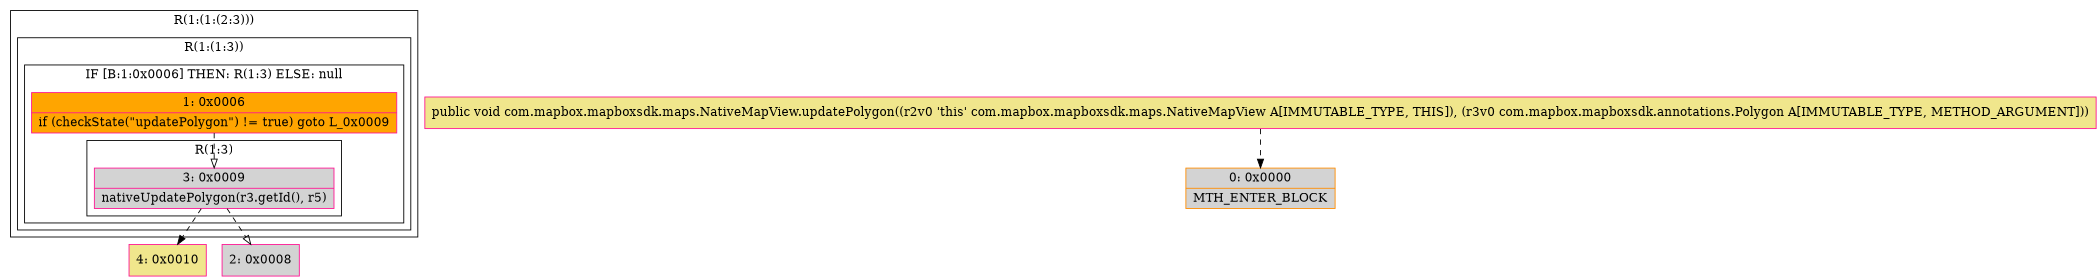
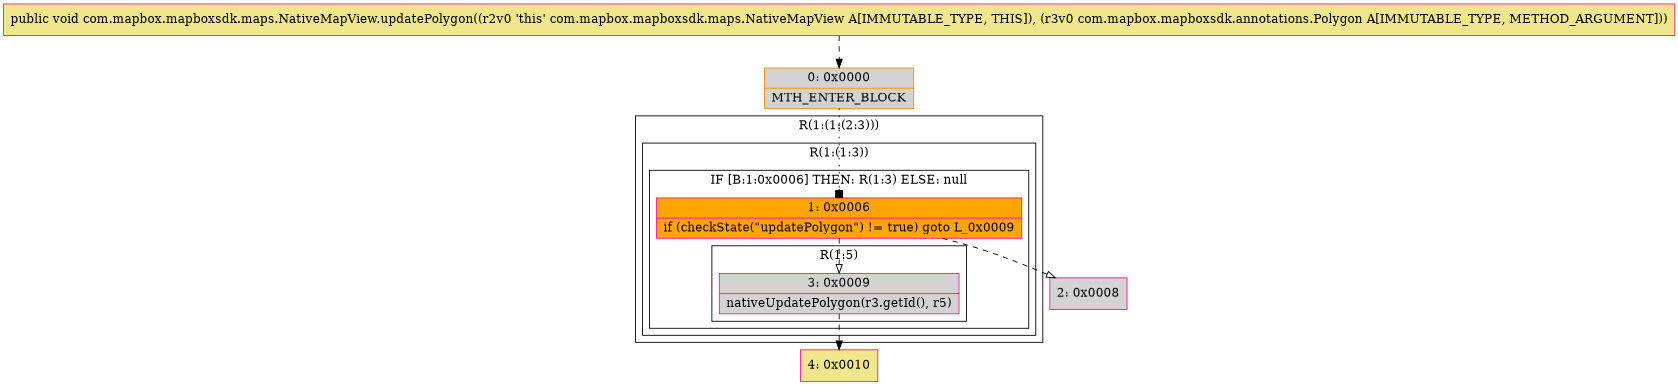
none -> (839, 149)
(214, 151) -> (839, 256)
(236, 223) -> (995, 254)
